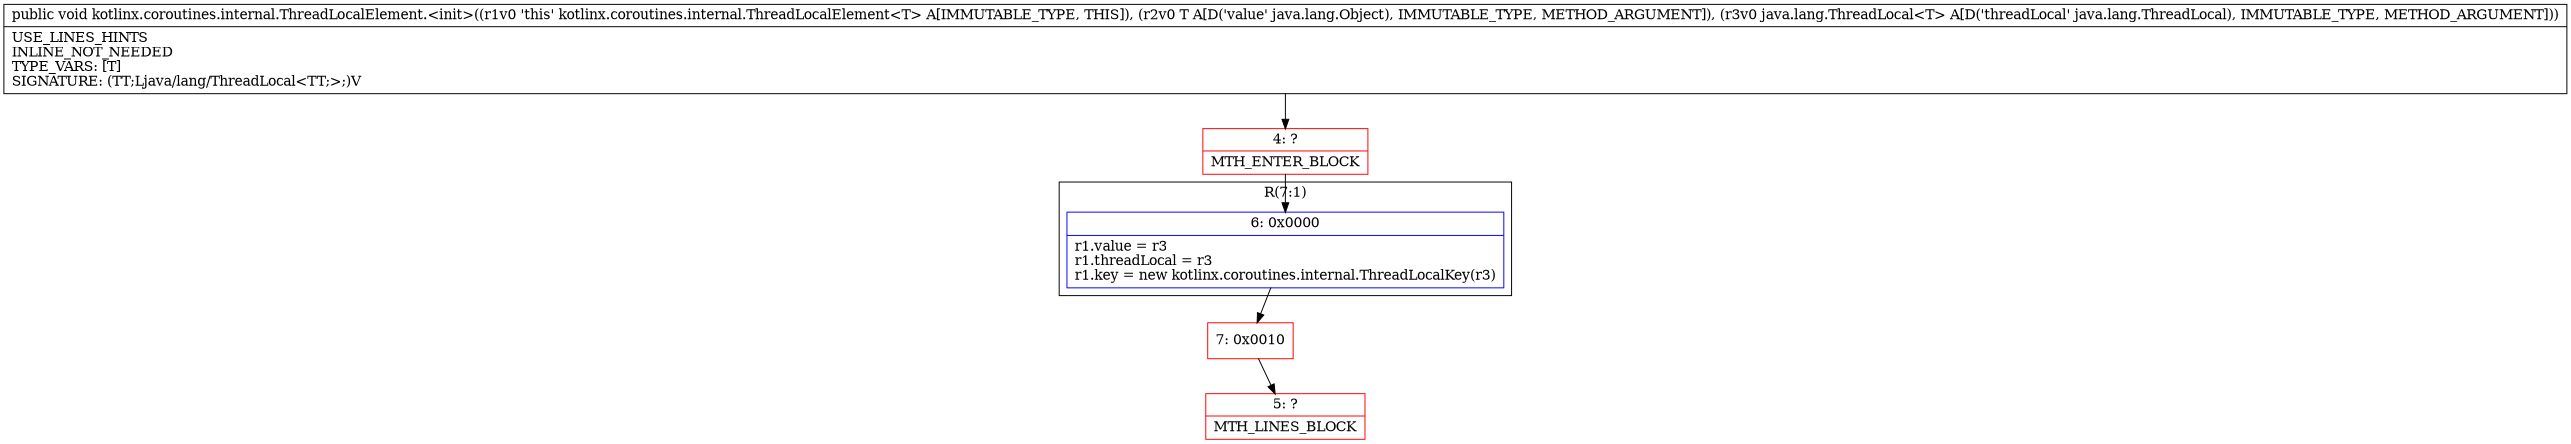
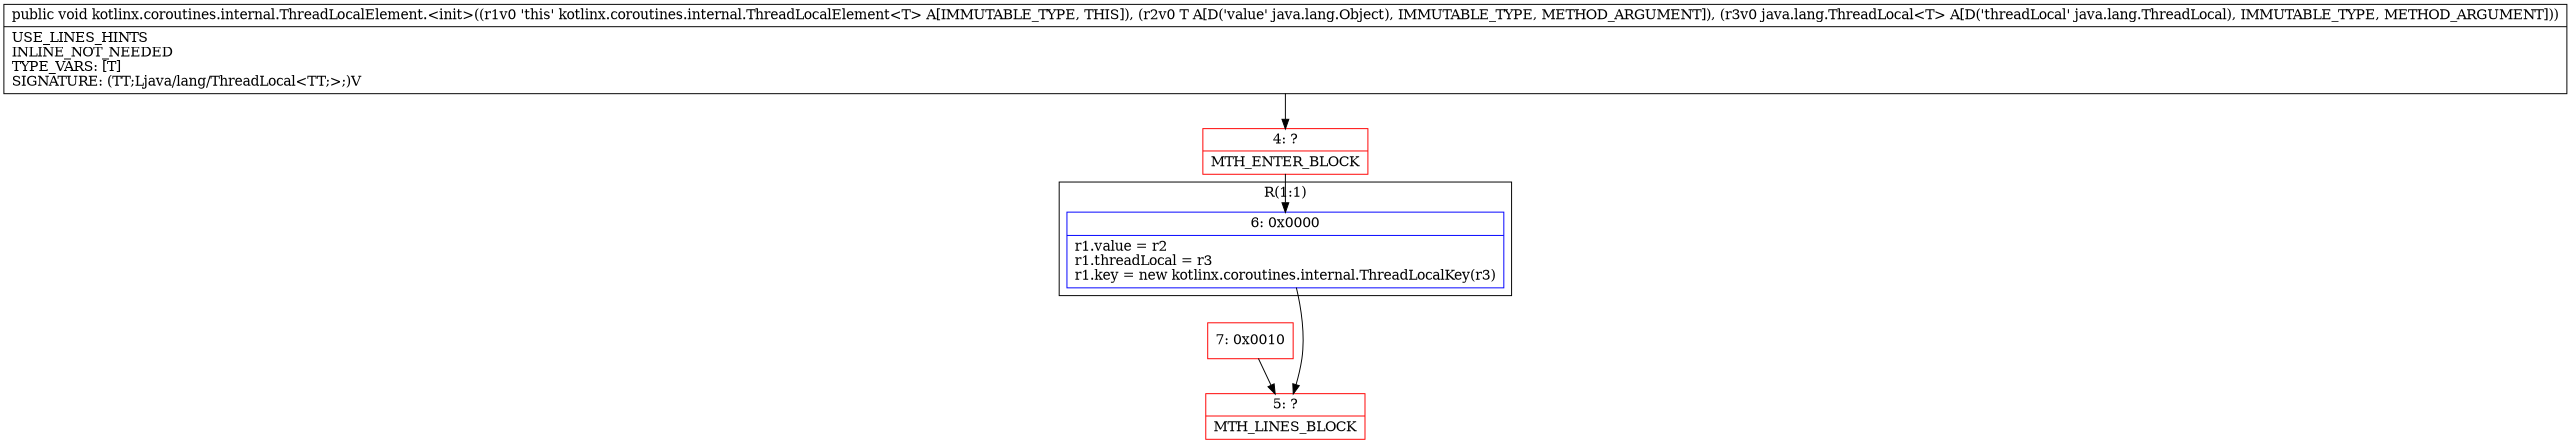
(1285, 193) -> (1285, 193)
(1121, 247) -> (1121, 247)
(1265, 302) -> (1303, 336)
